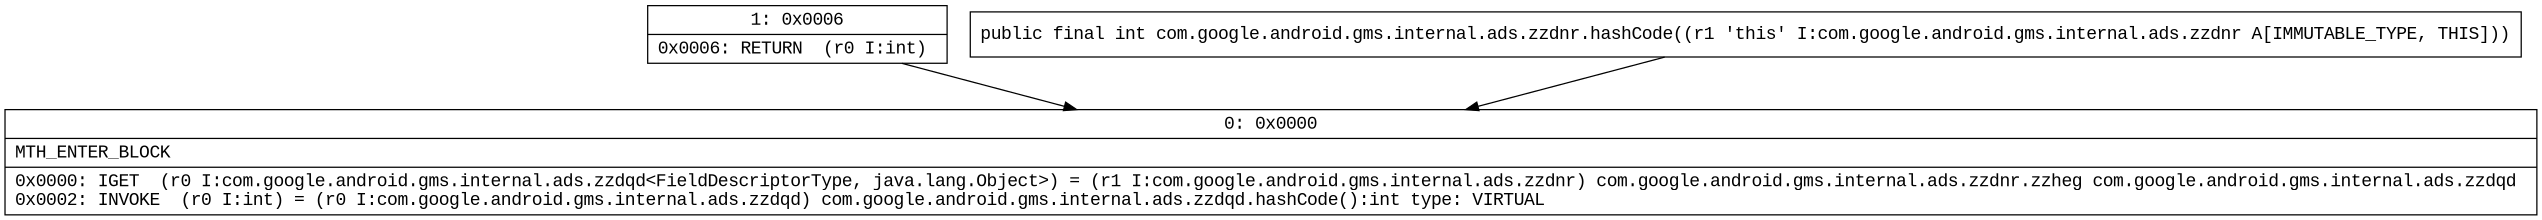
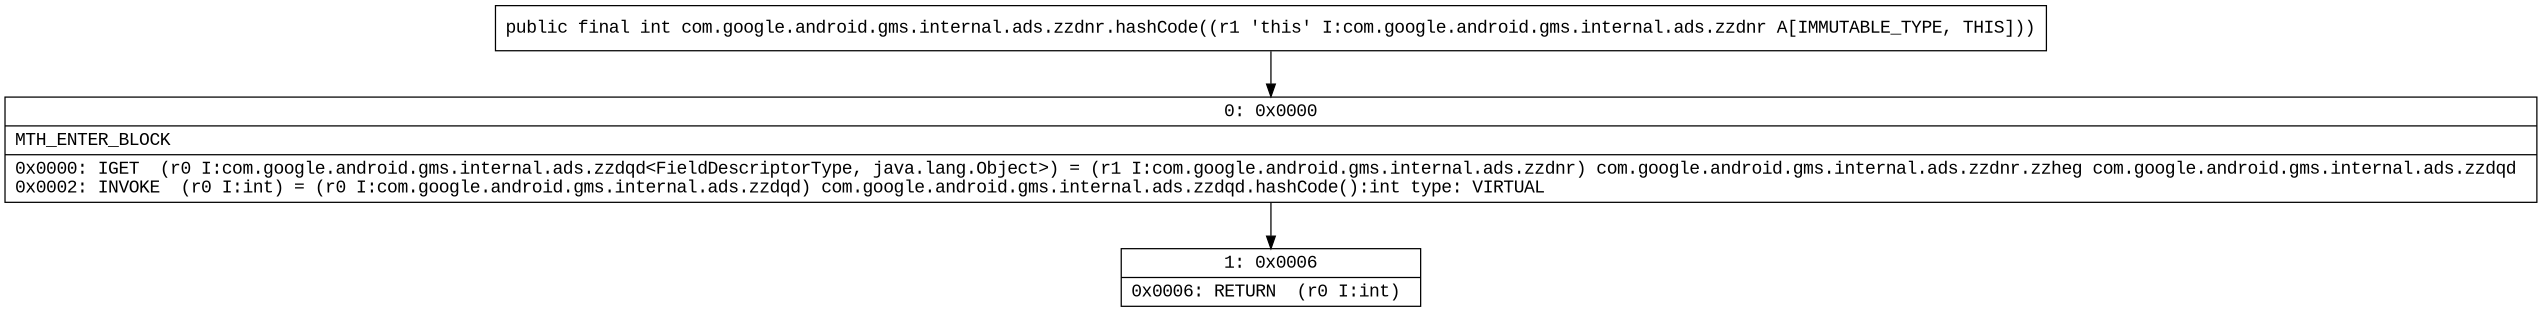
(983, 85) -> (1271, 219)
